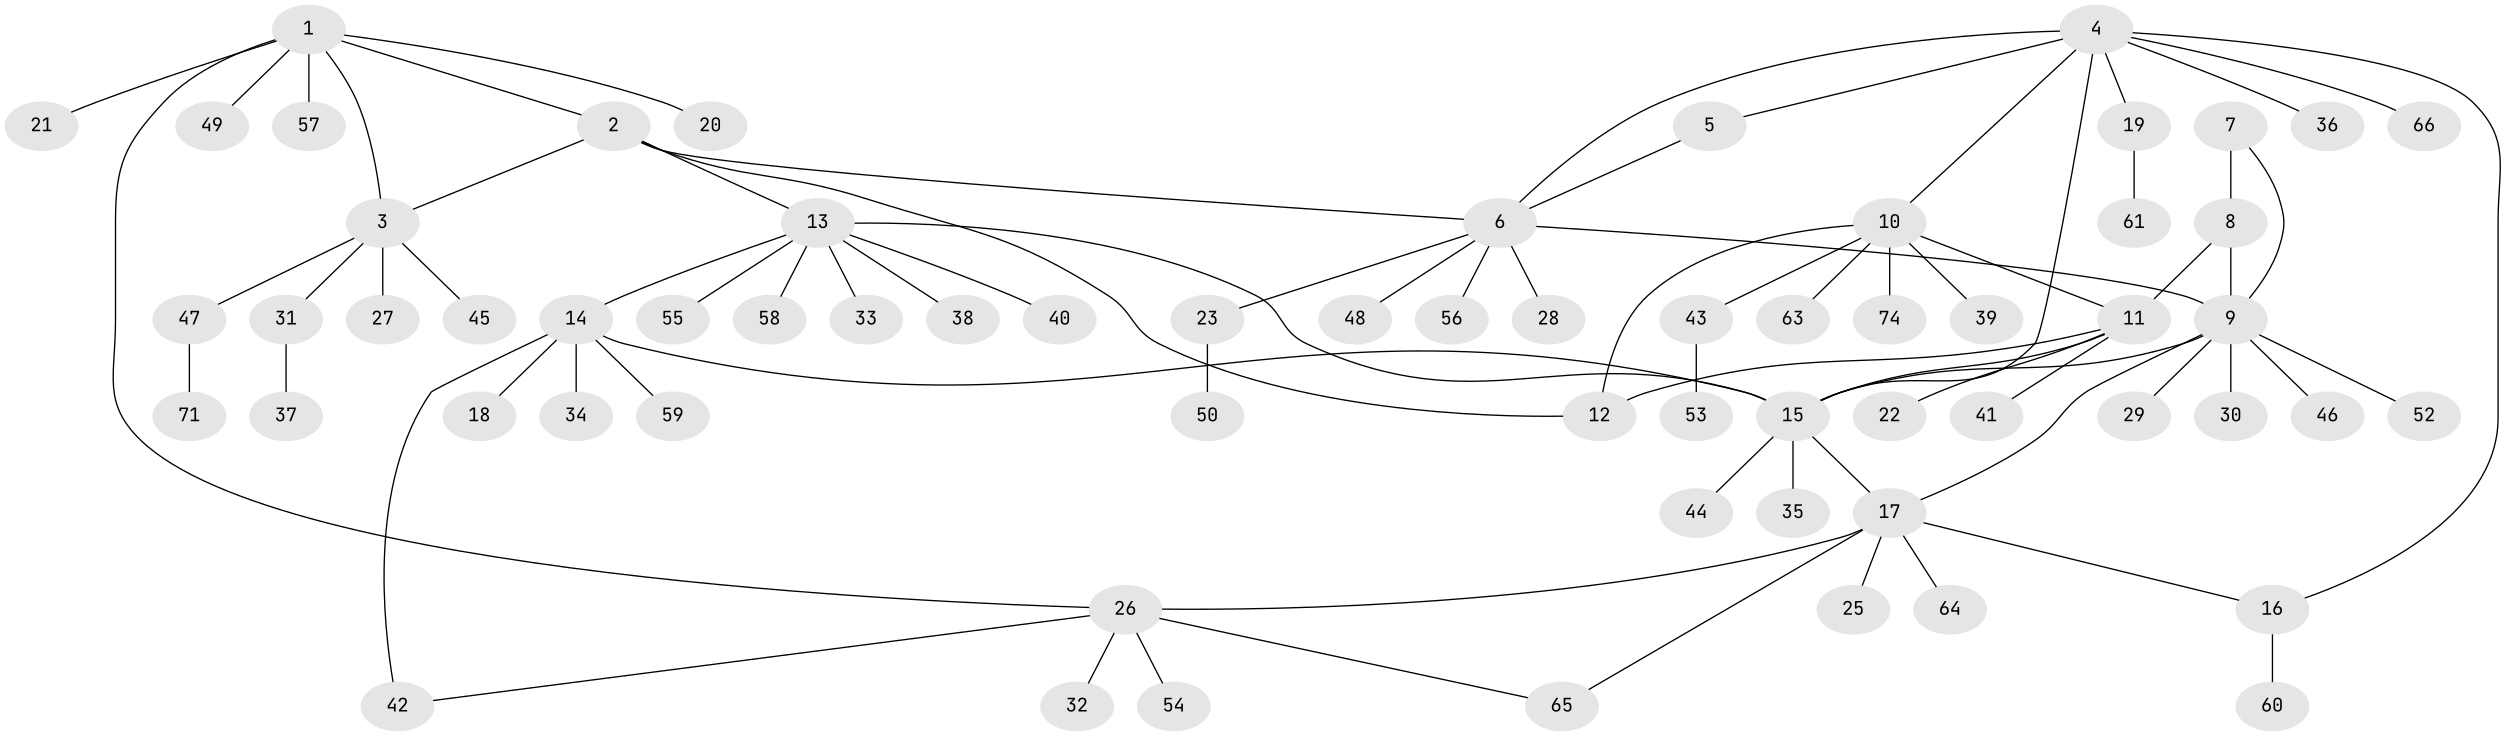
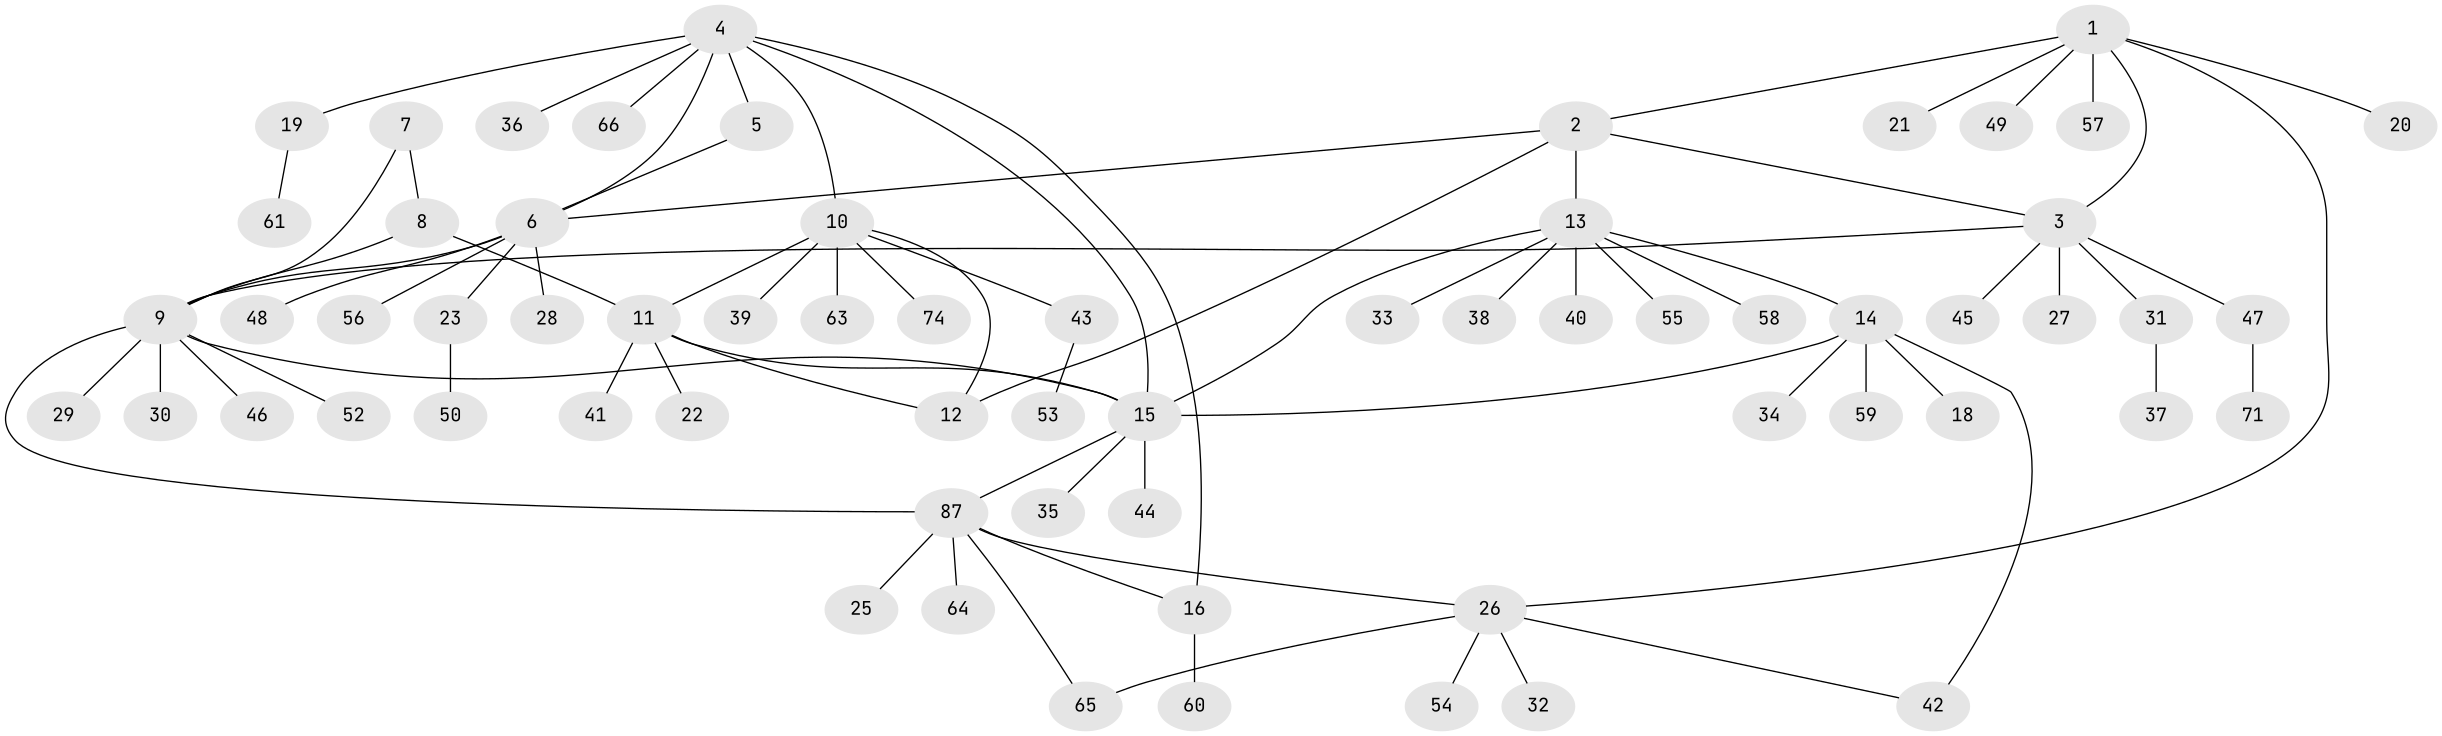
none -> (1150, 249)
(1890, 513) -> (951, 513)
